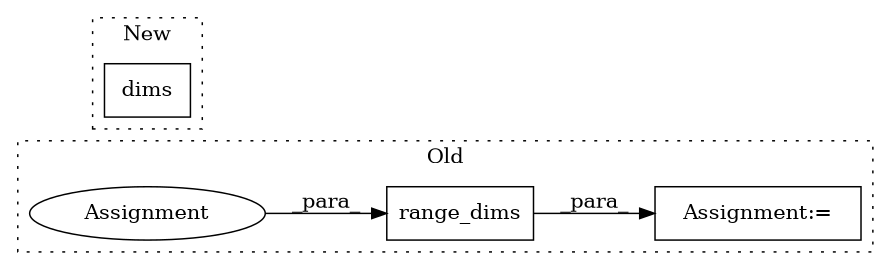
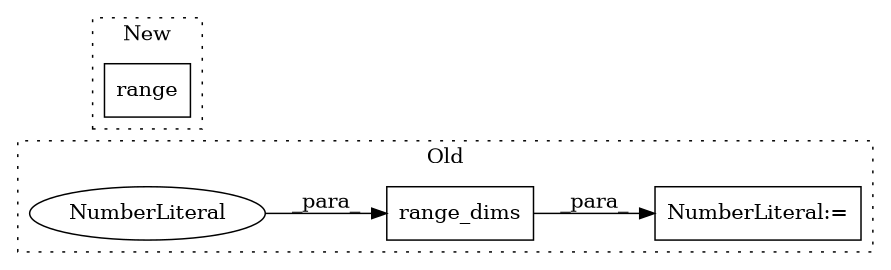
(147, 90) -> (147, 90)
(147, 213) -> (147, 213)
(758, 213) -> (758, 213)
